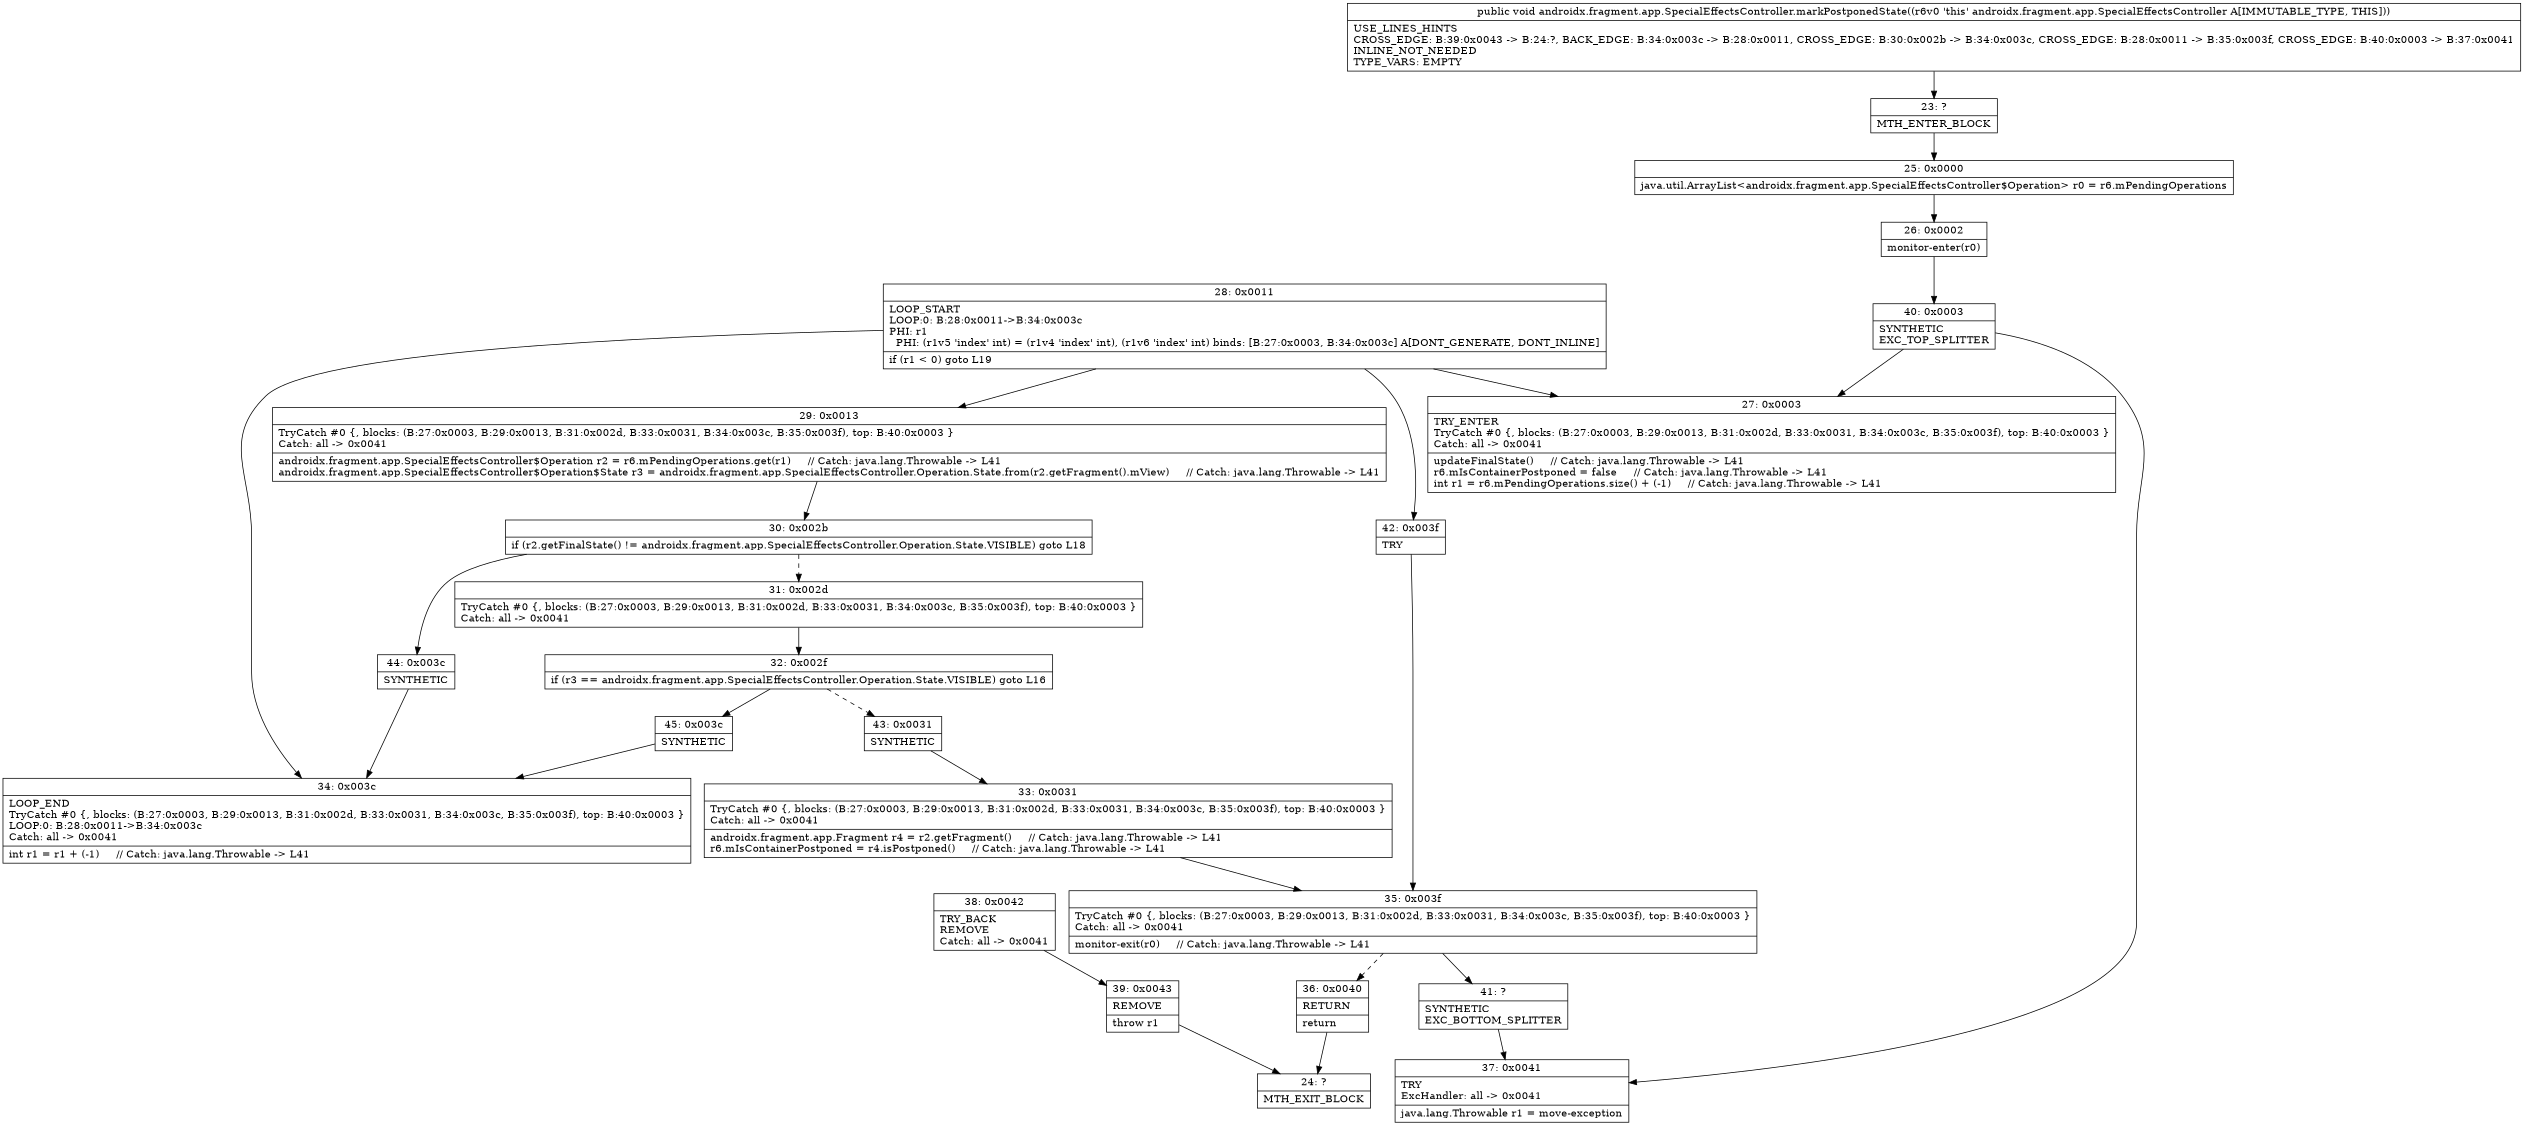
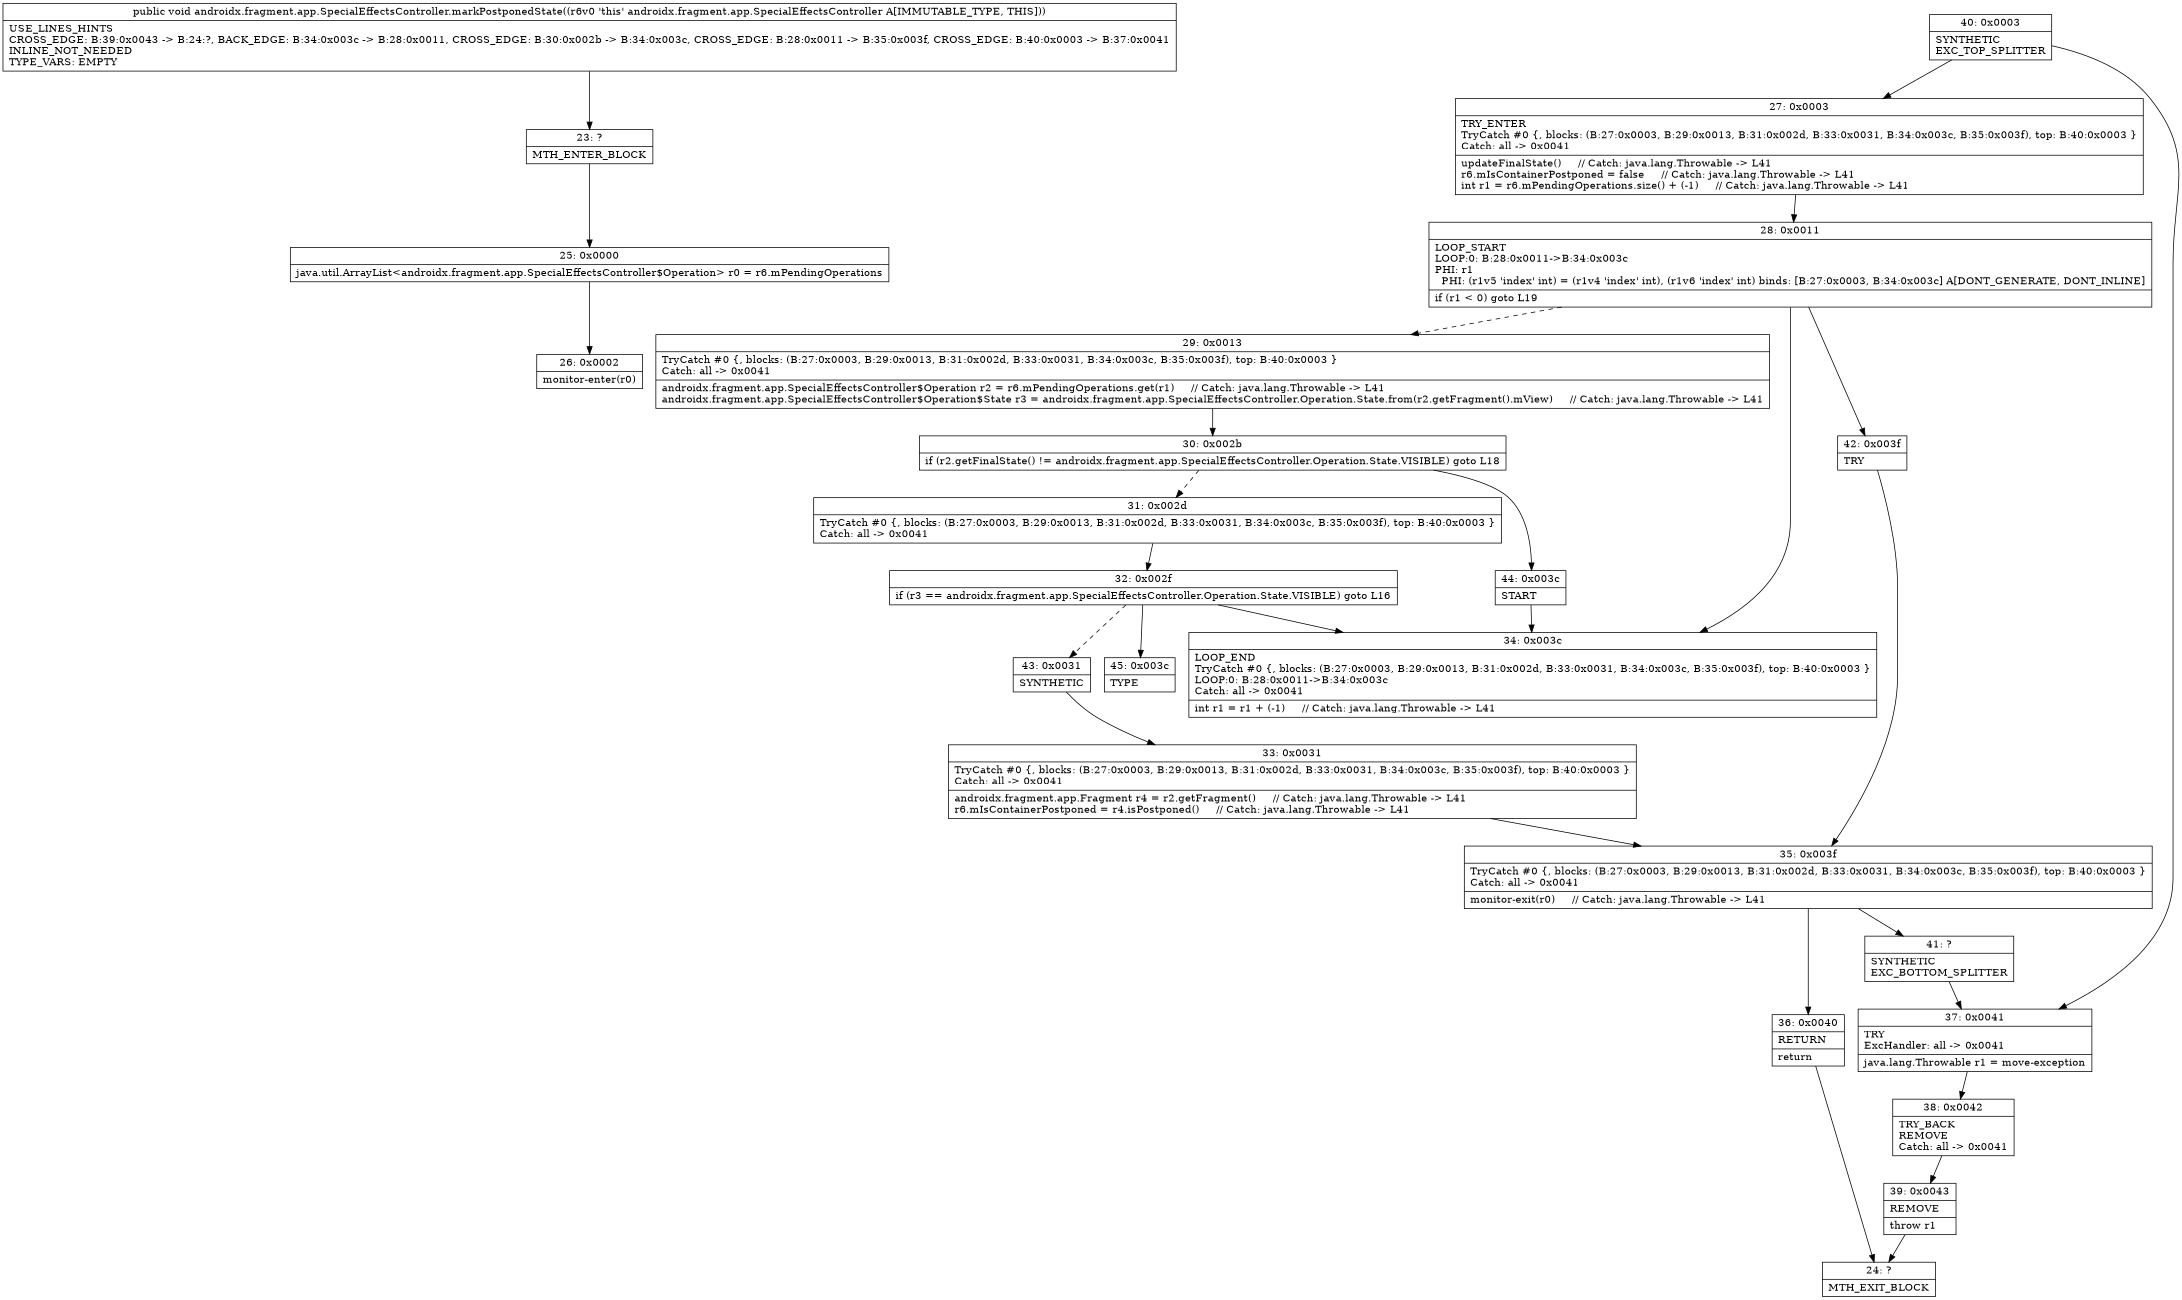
(1934, 276) -> none
(1492, 382) -> (1795, 205)
(1031, 387) -> (1490, 320)
(416, 680) -> (1519, 596)
(694, 742) -> (1125, 683)
(589, 760) -> (1277, 618)
(1373, 964) -> (1808, 958)
none -> (1965, 1082)
